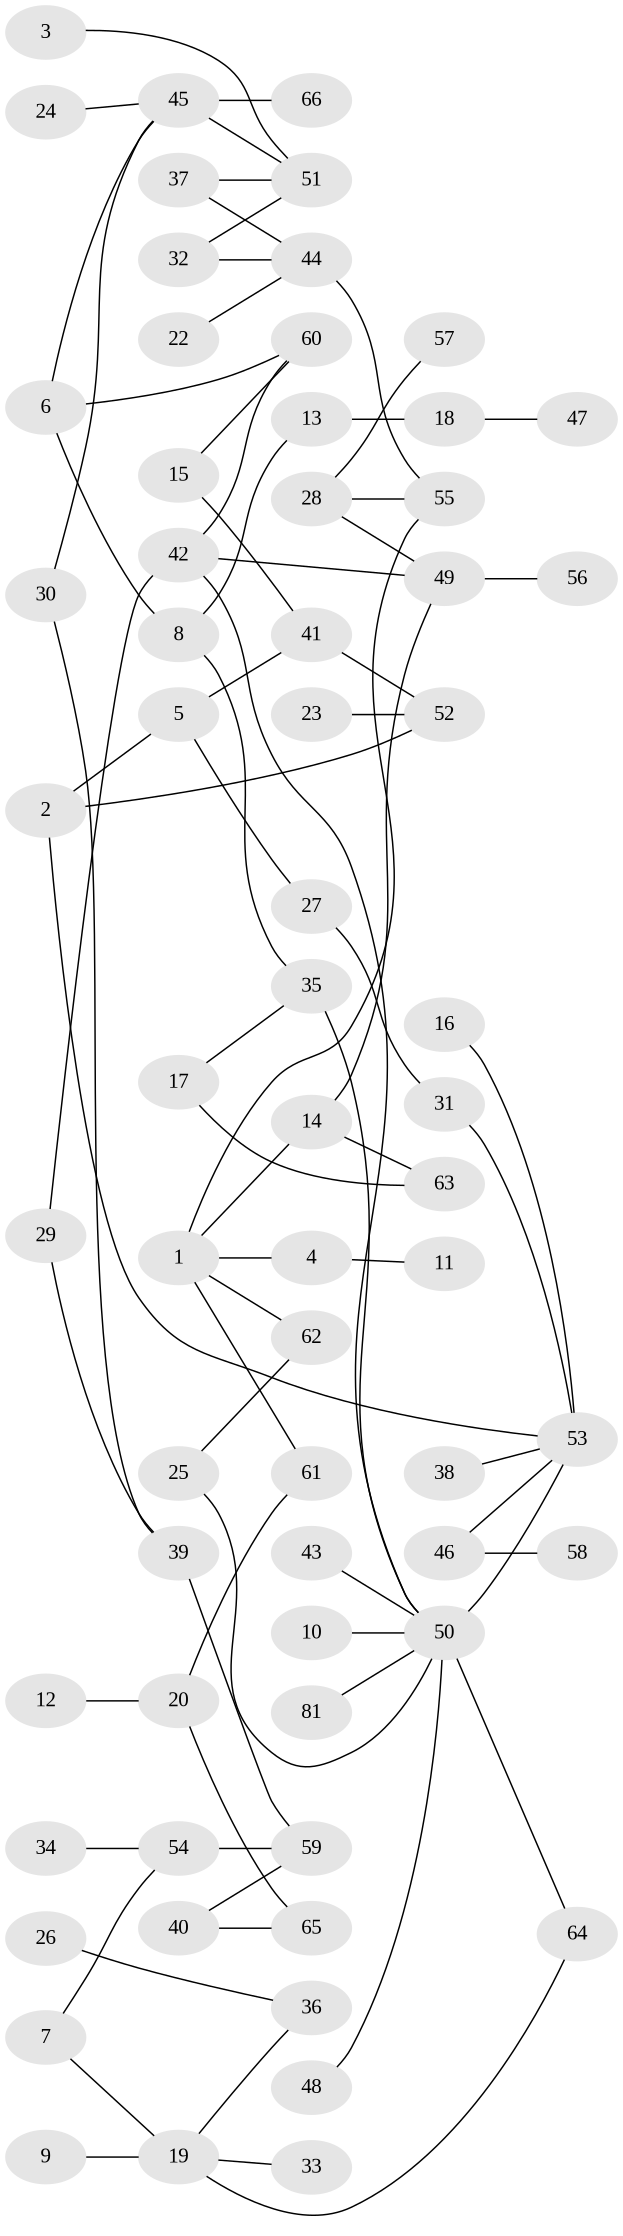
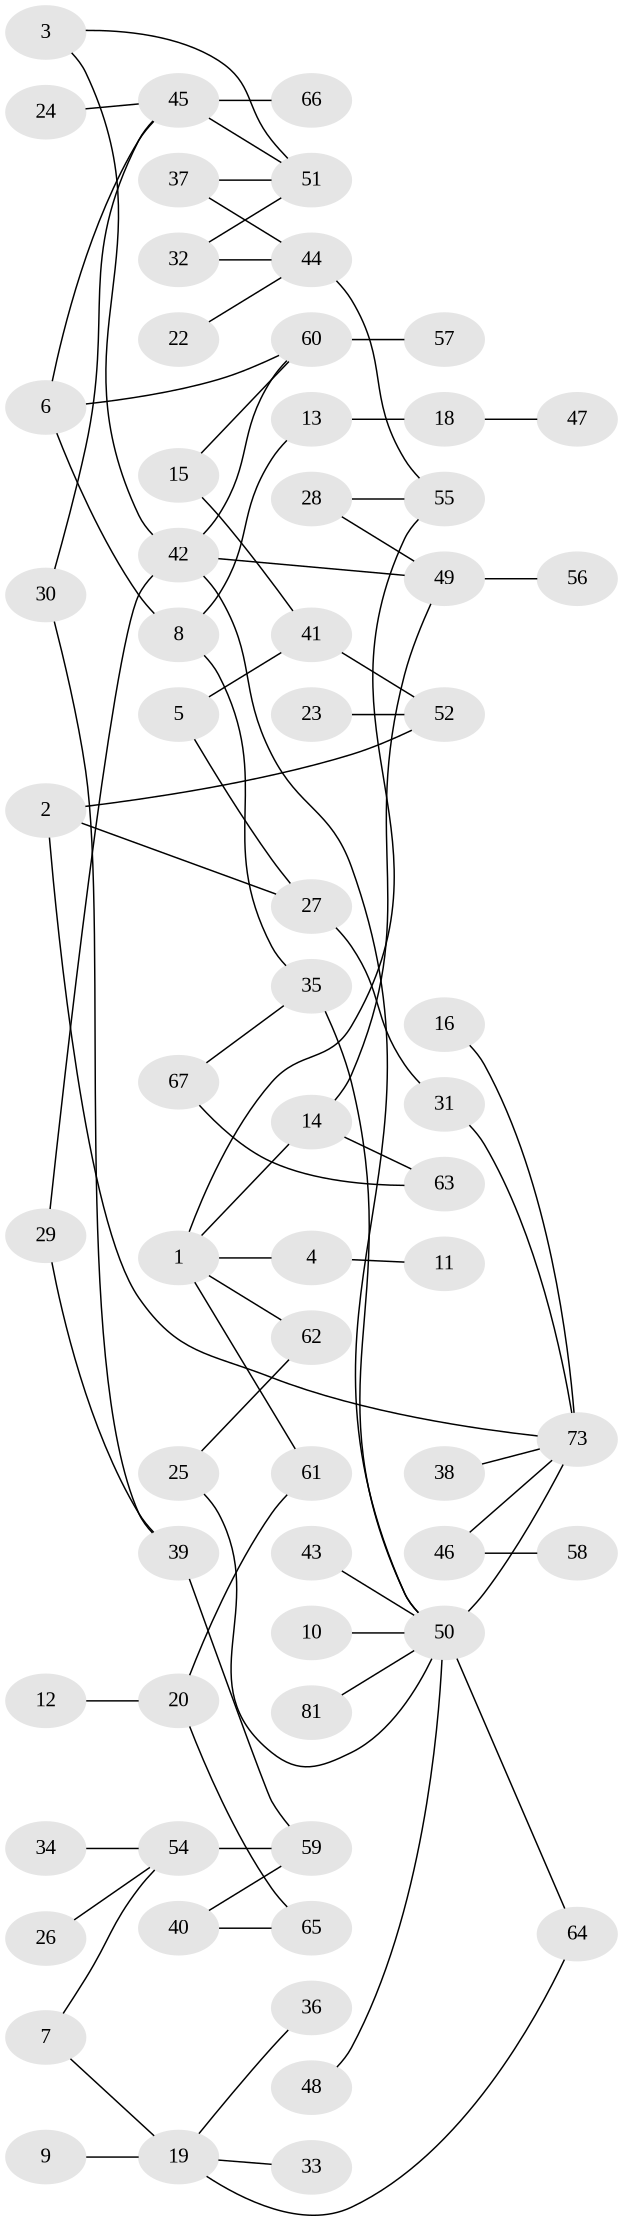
none -> (112, 294)
(373, 429) -> (380, 340)
(116, 760) -> (179, 859)
(179, 1082) -> (179, 1082)
(577, 1439) -> (577, 1439)
(177, 1978) -> (112, 1894)
